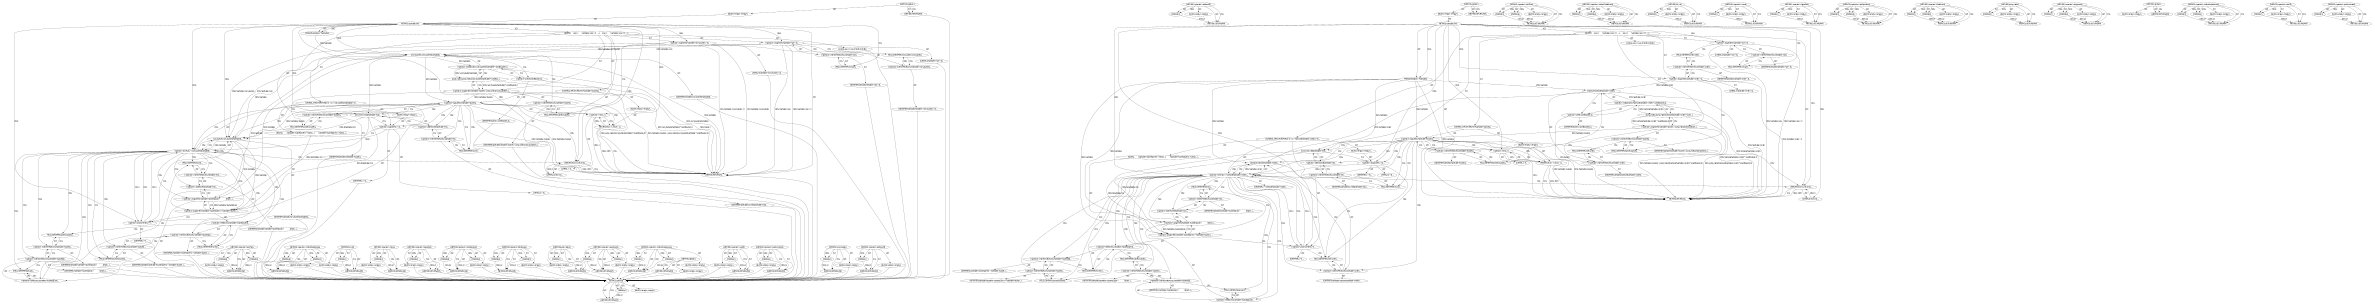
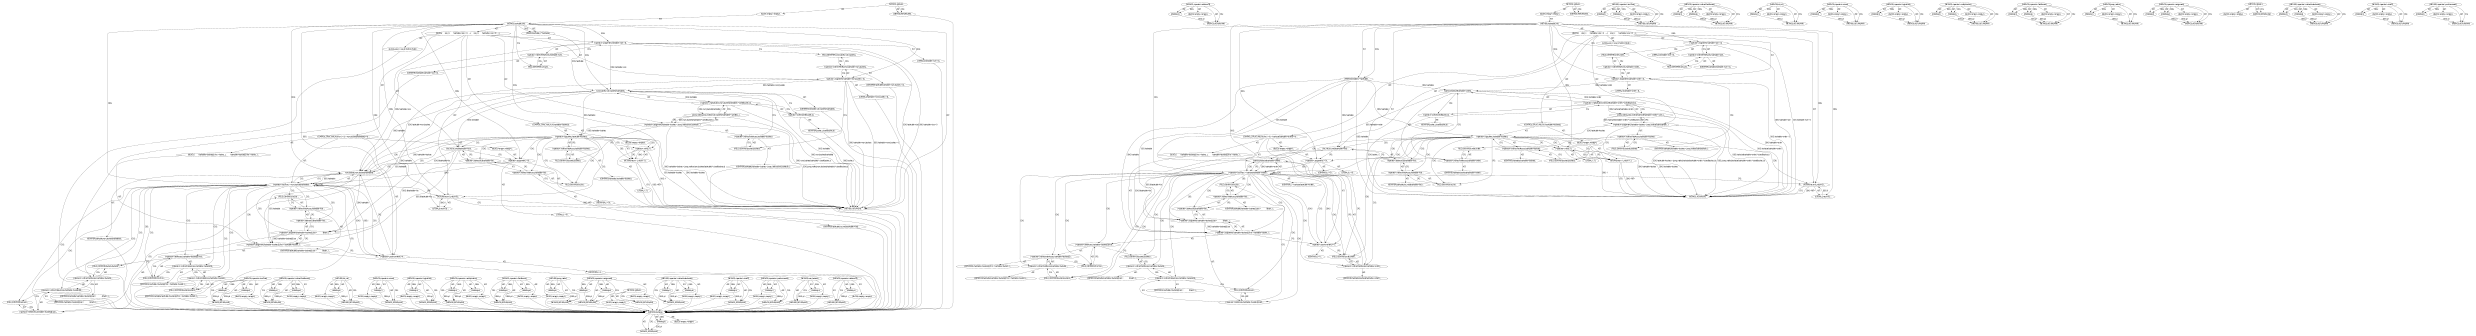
none -> (841, 73)
(1734, 79) -> none
